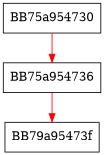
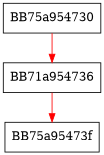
(52, 78) -> (52, 78)
(52, 137) -> (52, 137)
